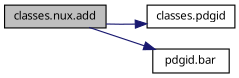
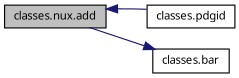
(121, 24) -> (132, 9)
(191, 61) -> (191, 61)
